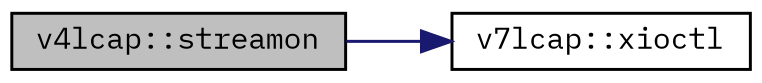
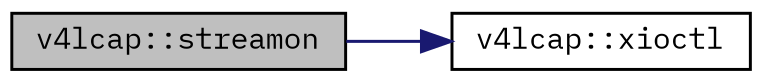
(601, 41) -> (601, 41)
